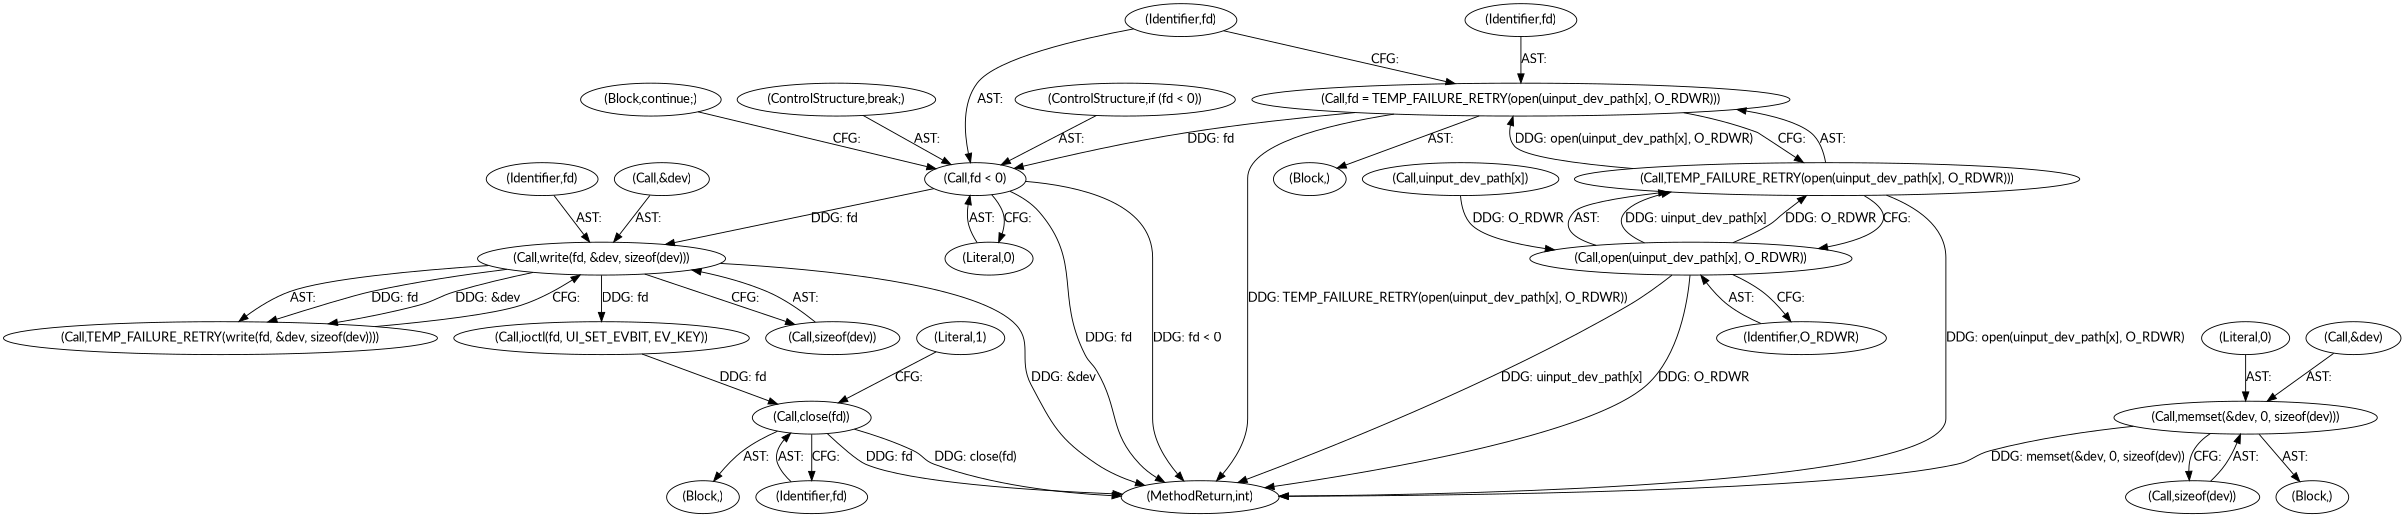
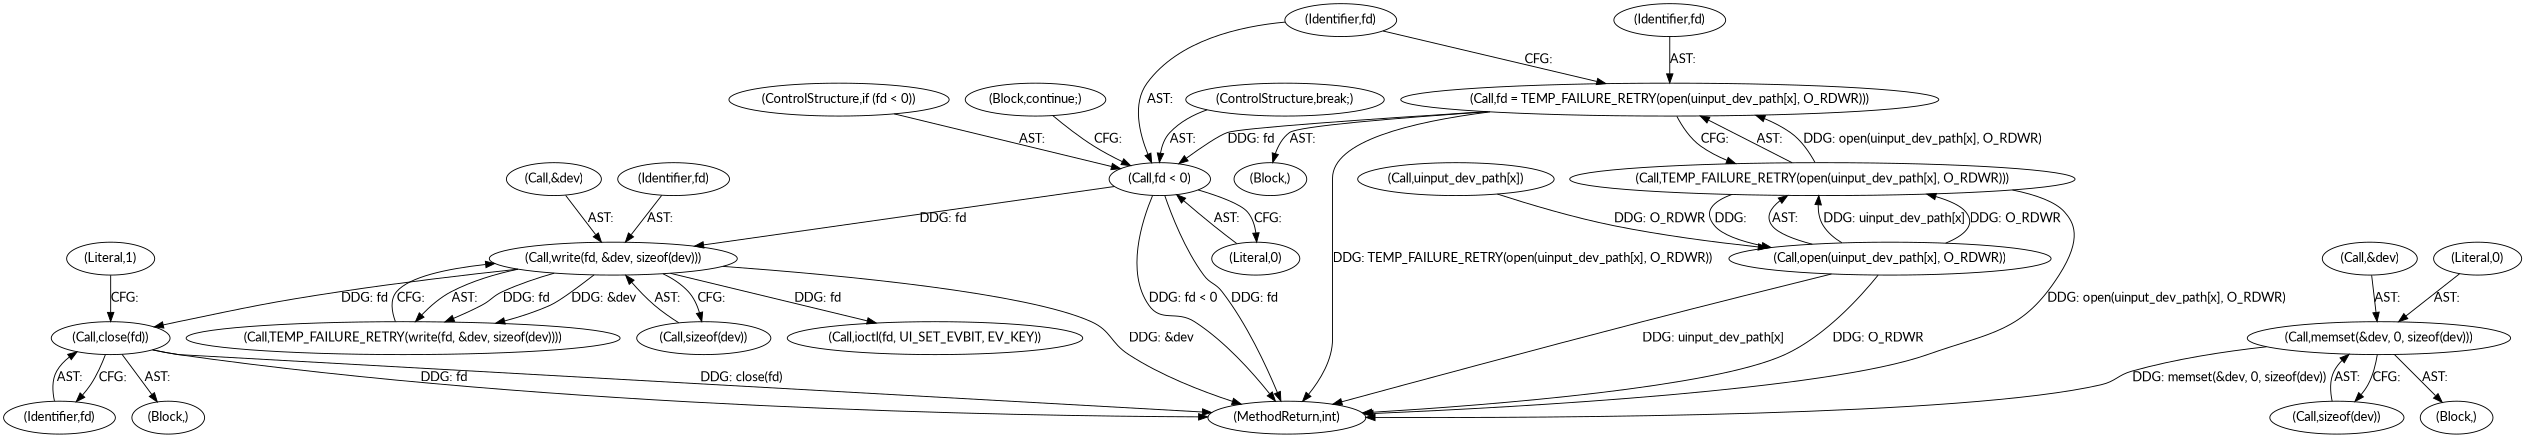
(1899, 219) -> (1733, 219)
(1801, 338) -> none
(706, 377) -> (340, 292)
